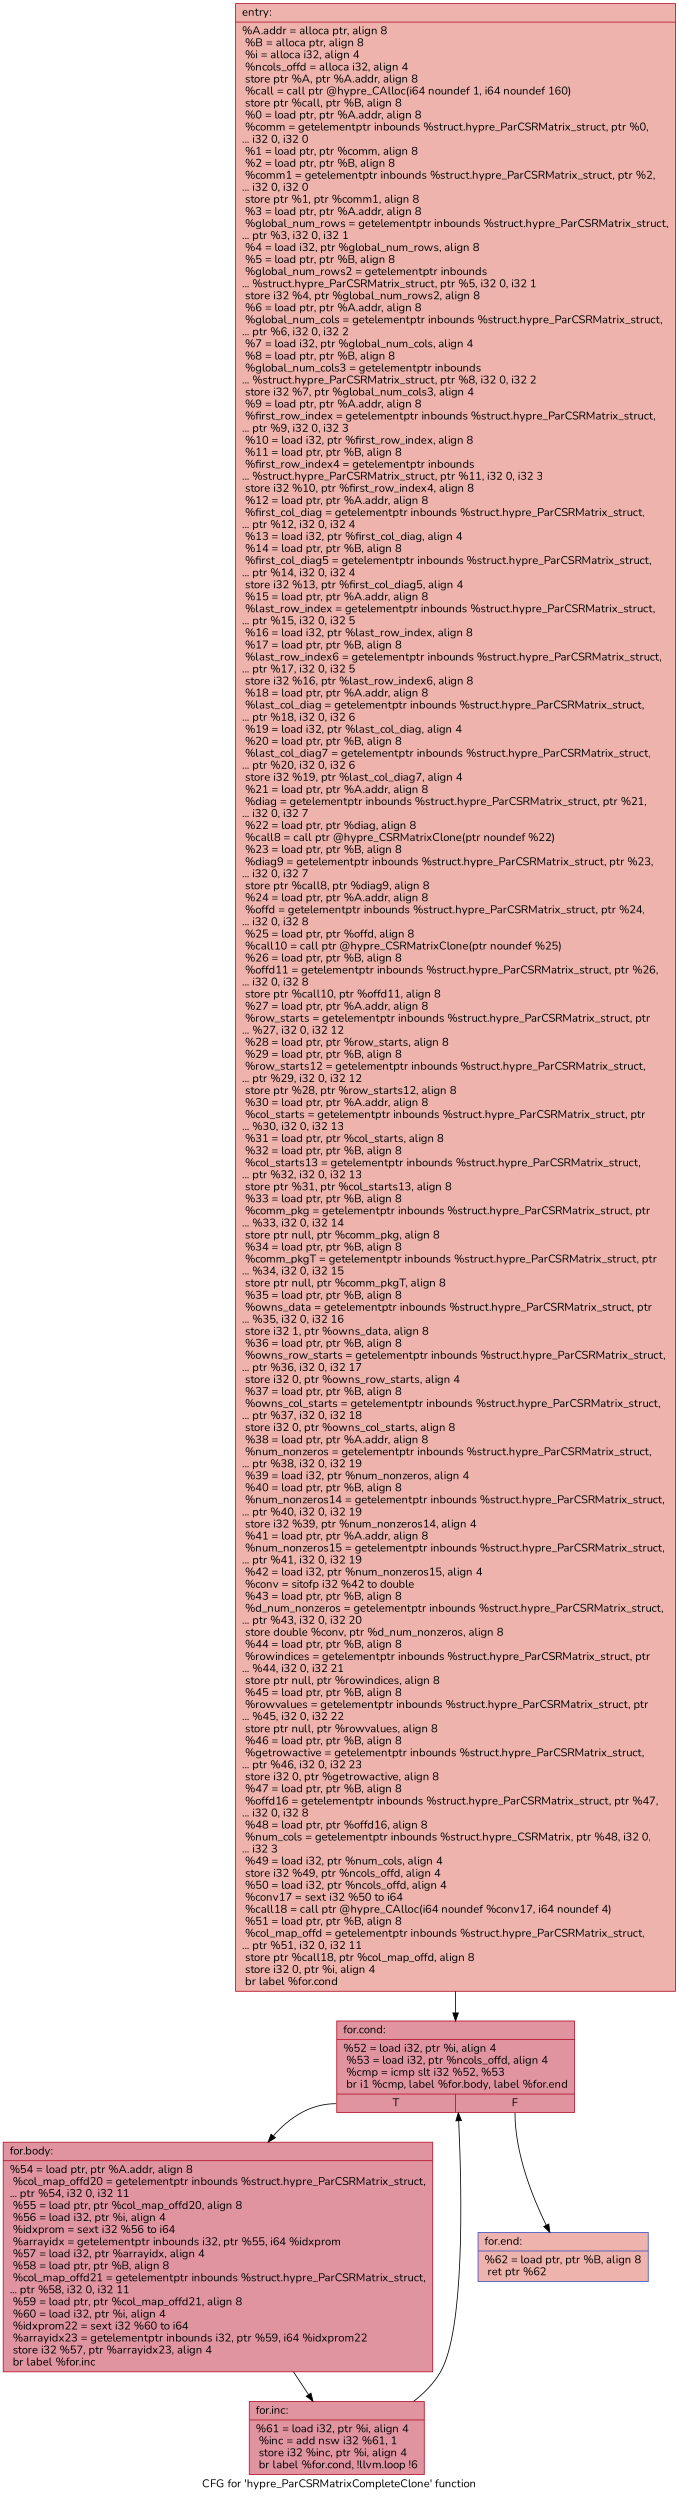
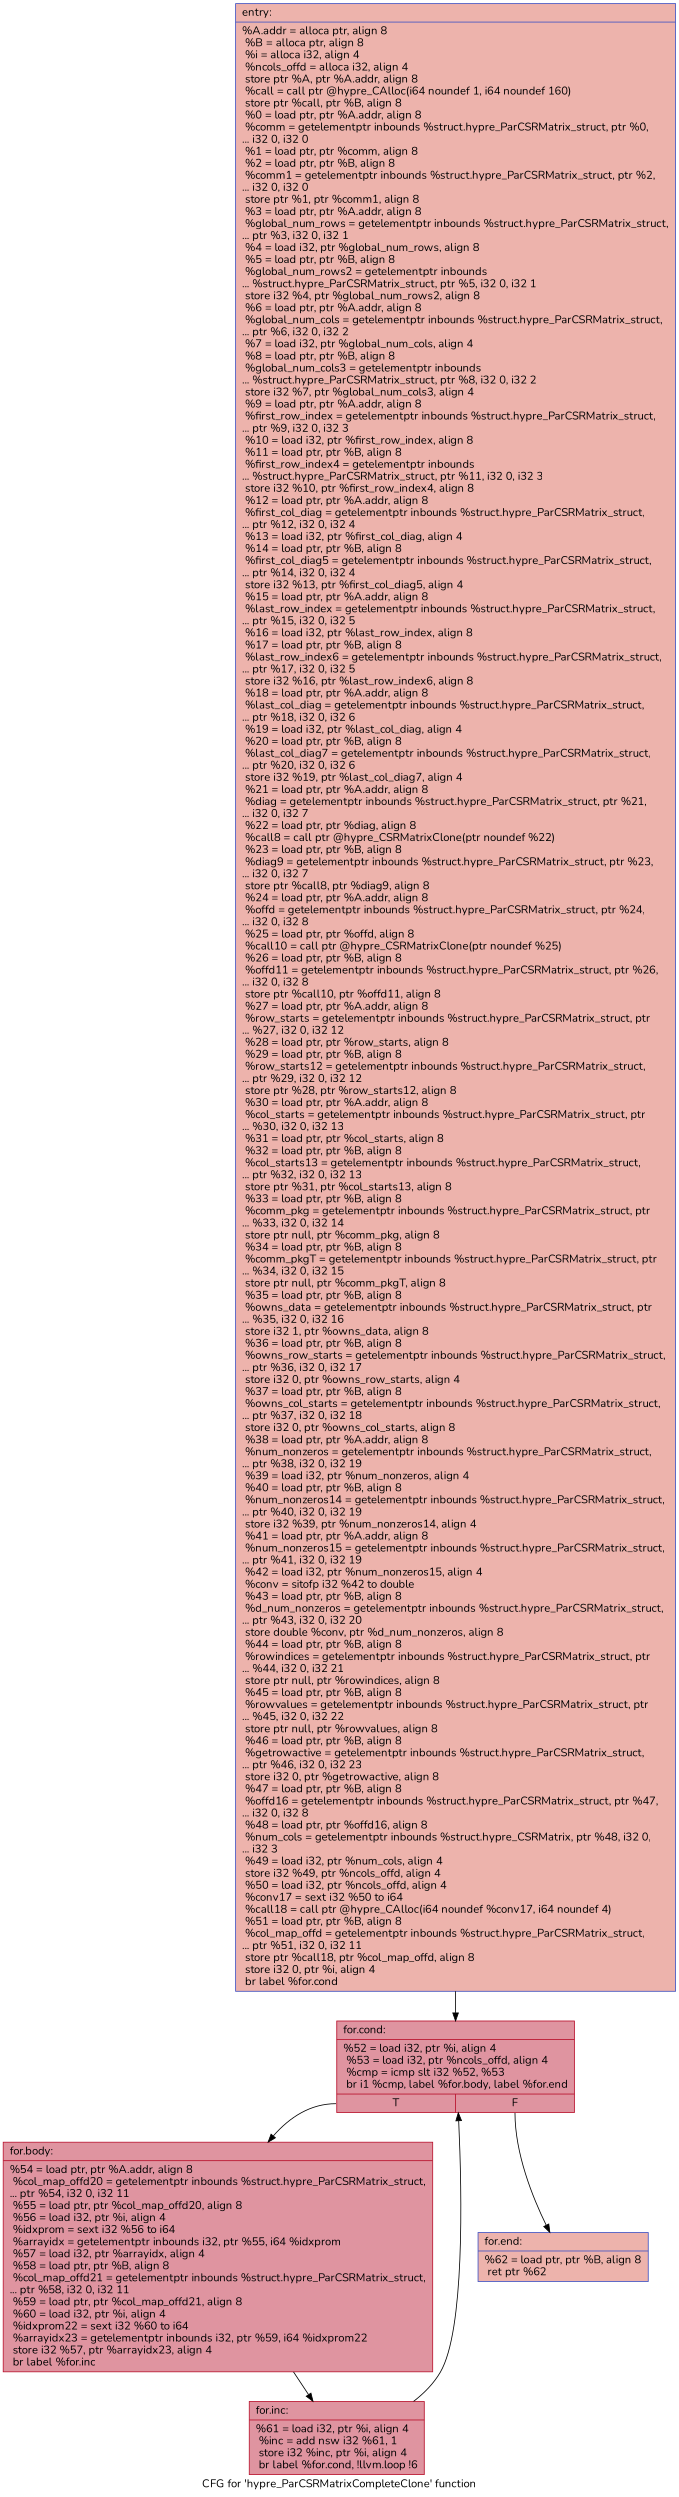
(456, 997) -> (456, 997)
